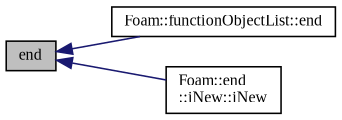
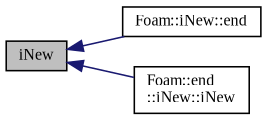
(224, 22) -> (192, 22)
(31, 56) -> (36, 56)
